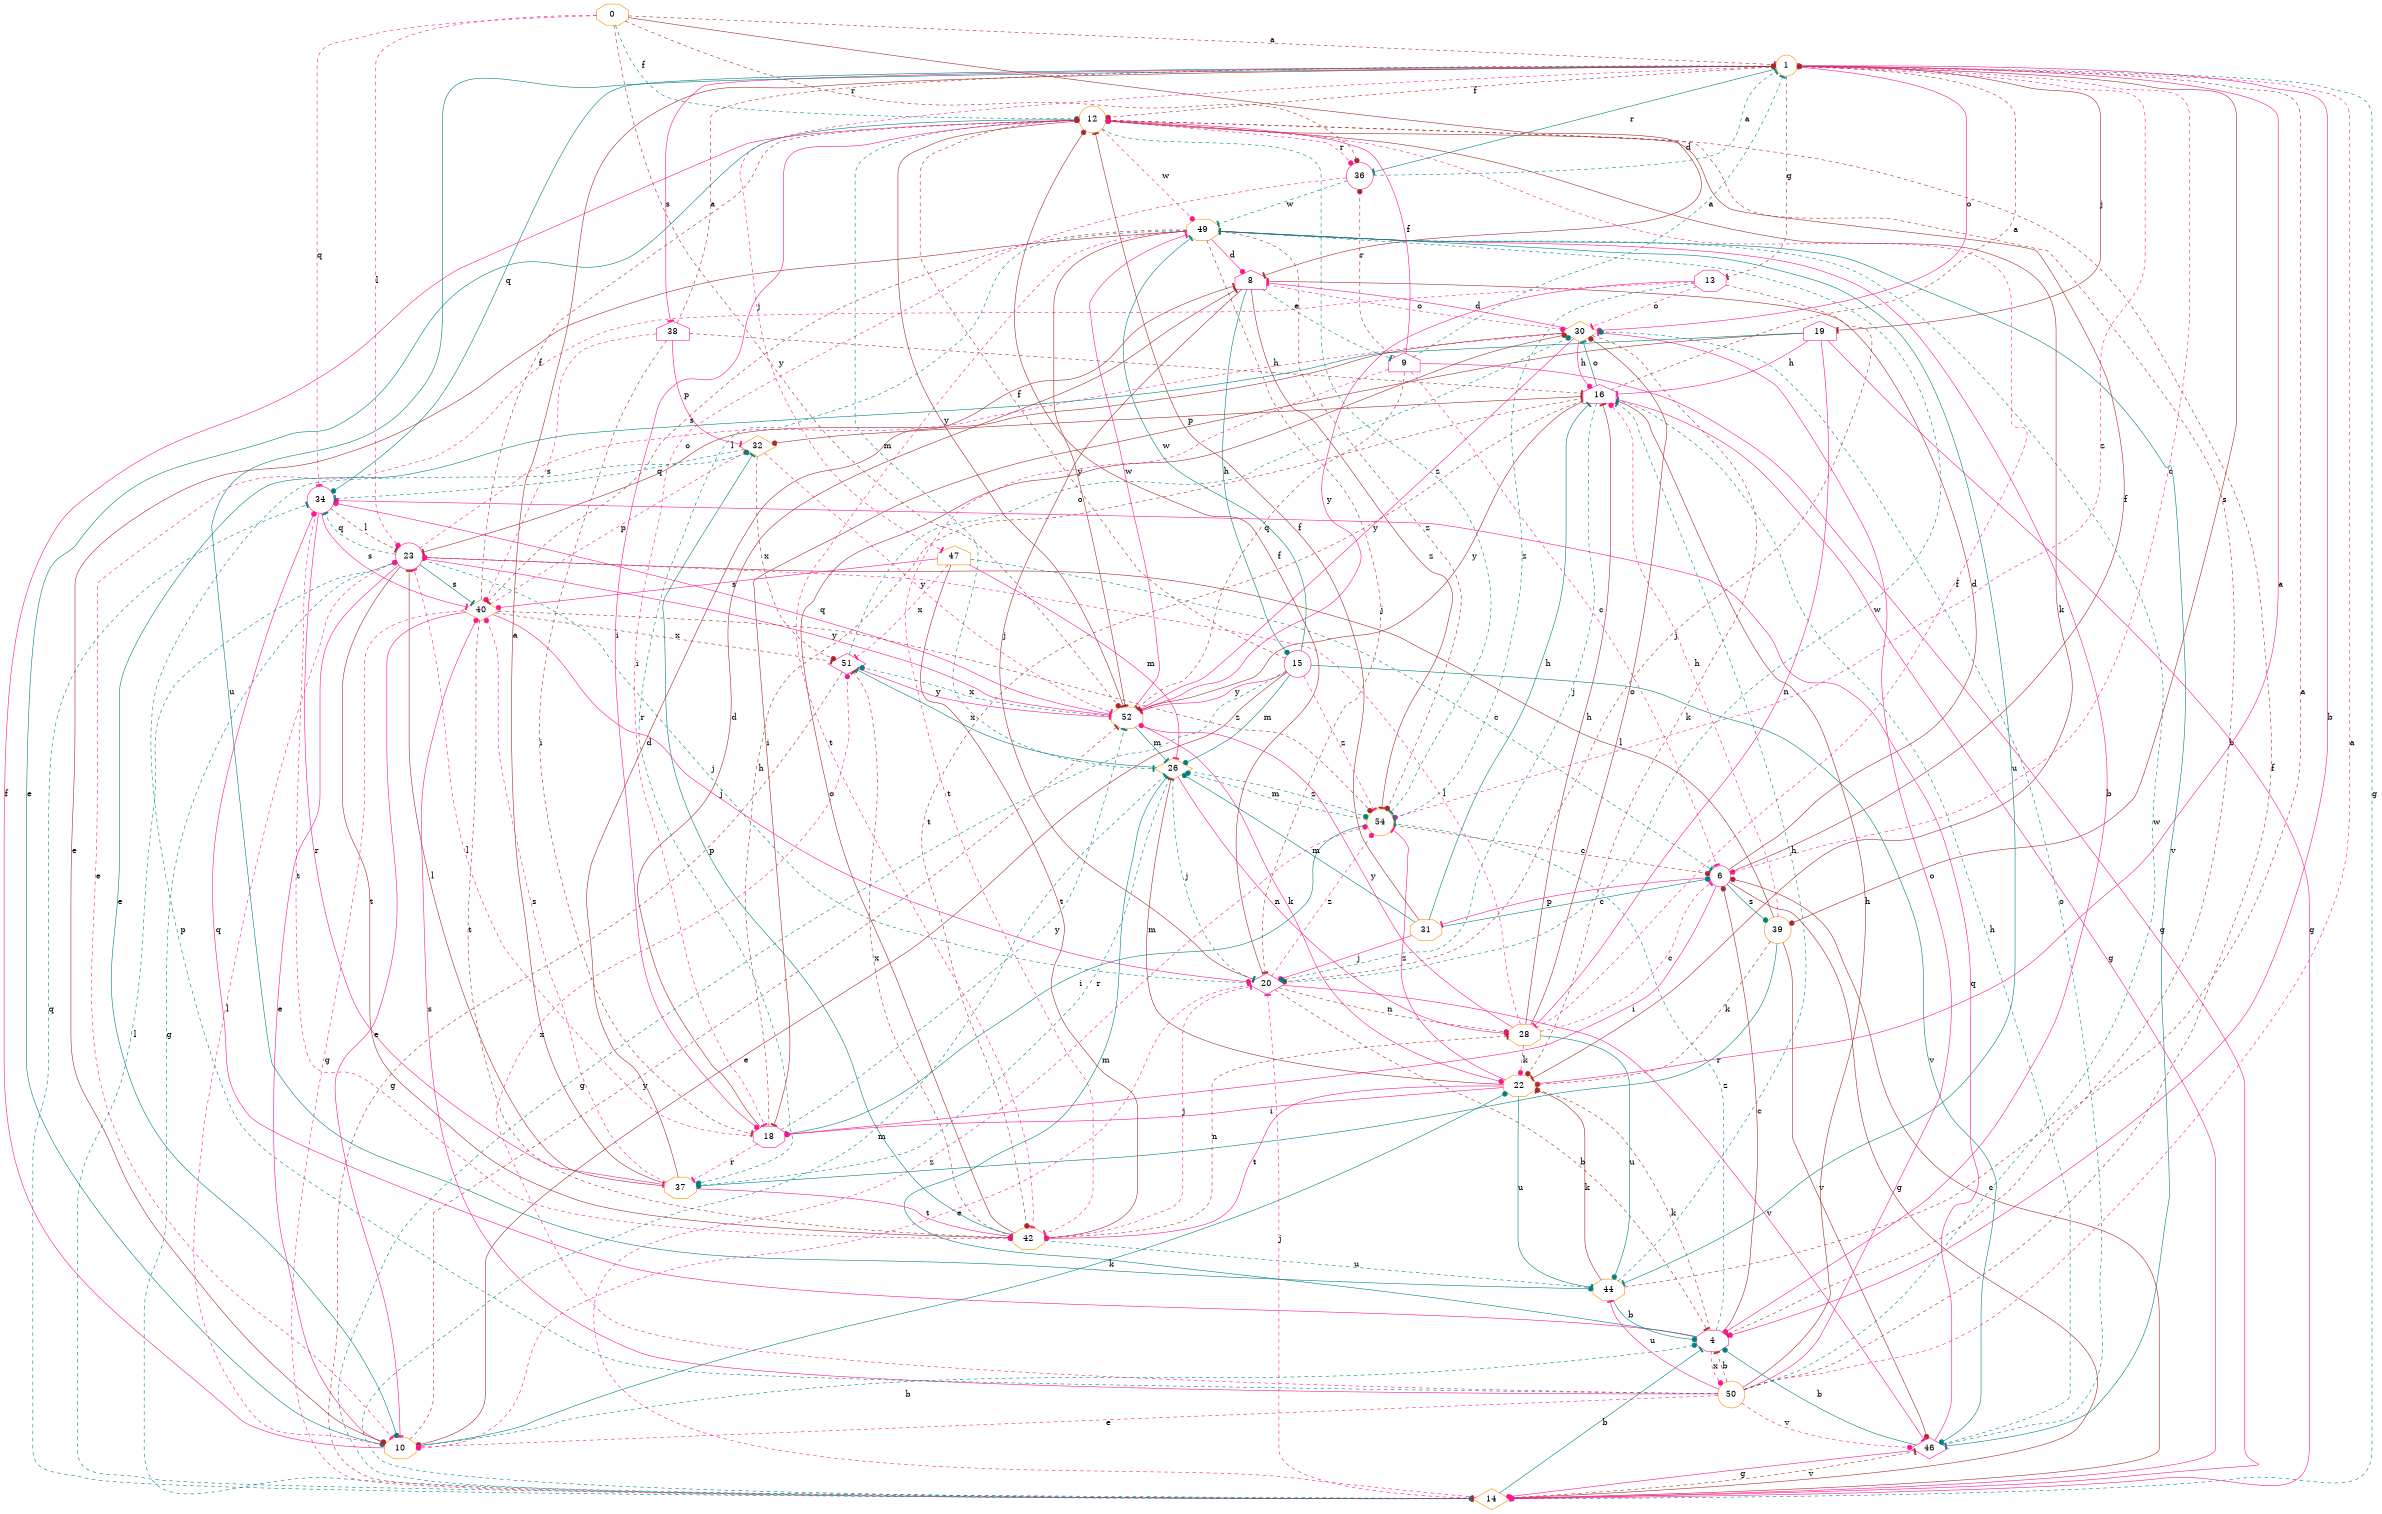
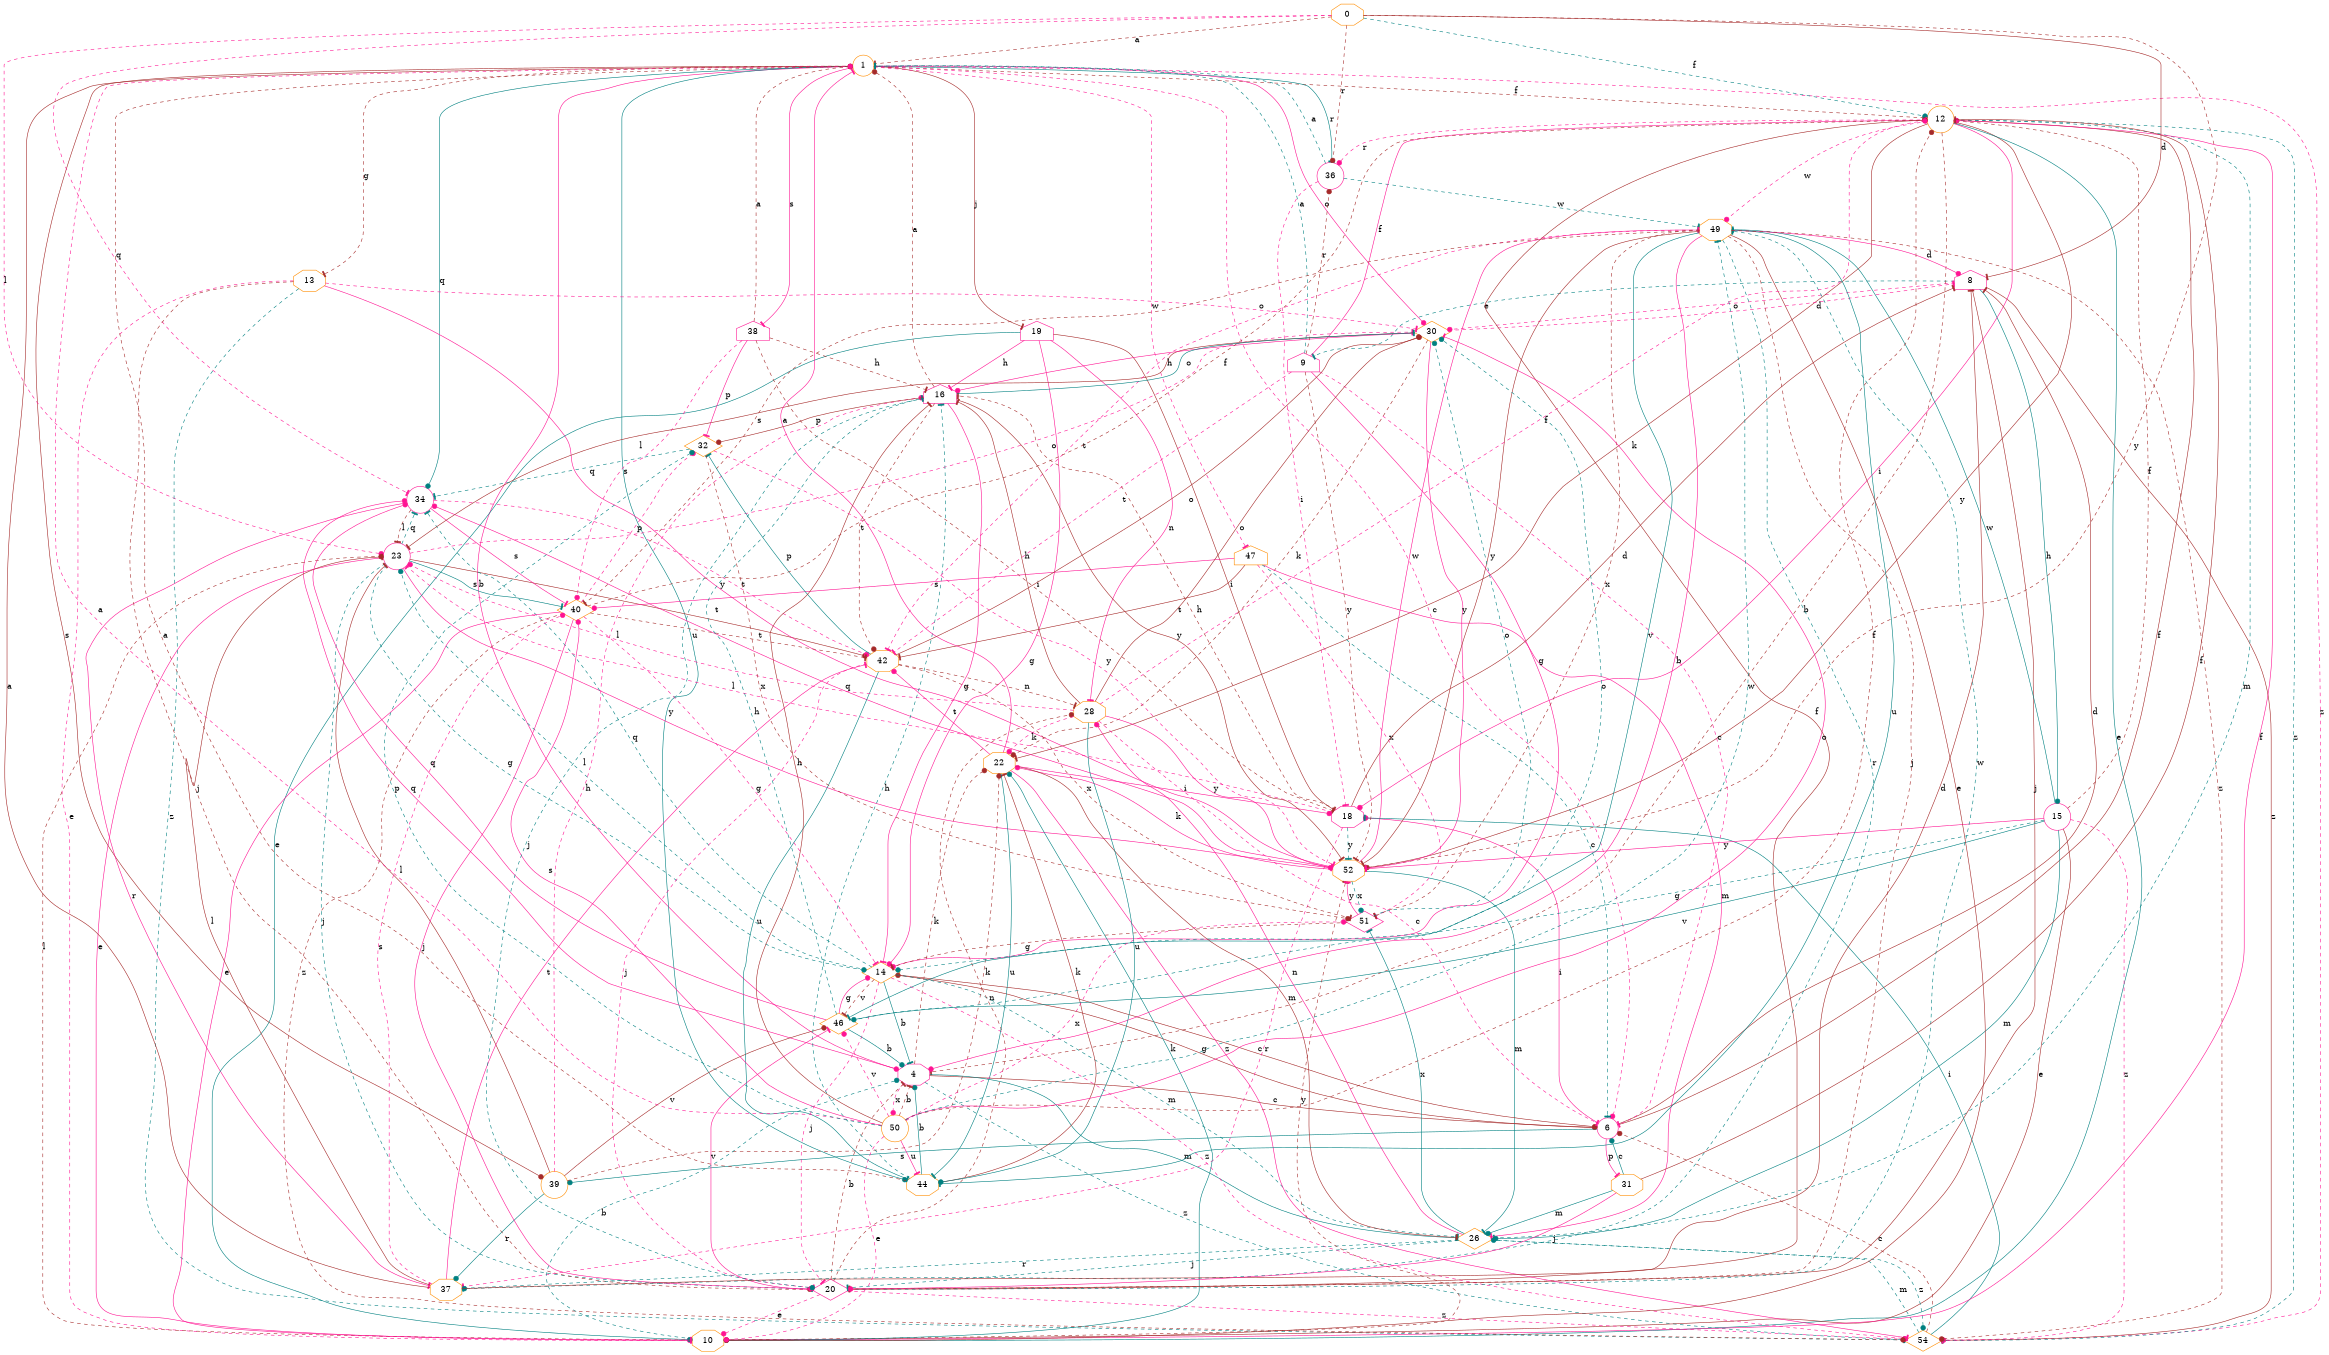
(1710, 281) -> (309, 281)
(1419, 301) -> (1701, 314)
(759, 306) -> (1156, 306)
(1267, 528) -> (1350, 610)
(671, 638) -> (1605, 582)
(1539, 669) -> none
(1380, 822) -> (1923, 1341)
(2372, 928) -> none
(219, 1043) -> (43, 1157)
(1317, 1264) -> (746, 964)
(1929, 1448) -> (839, 1024)
